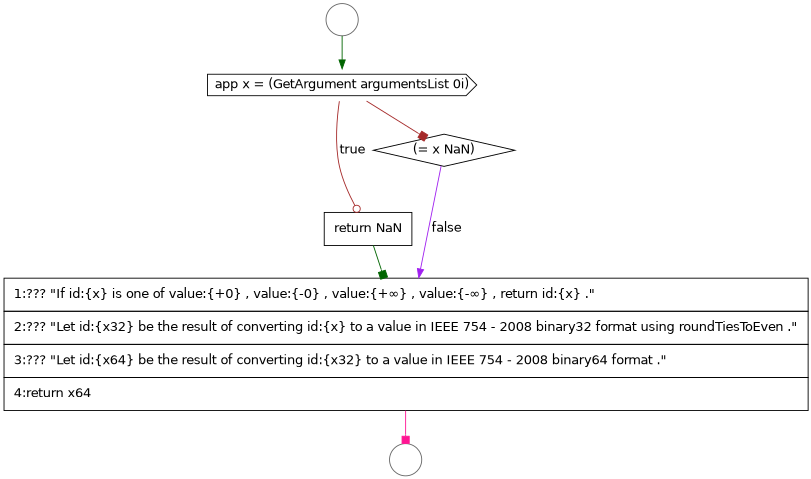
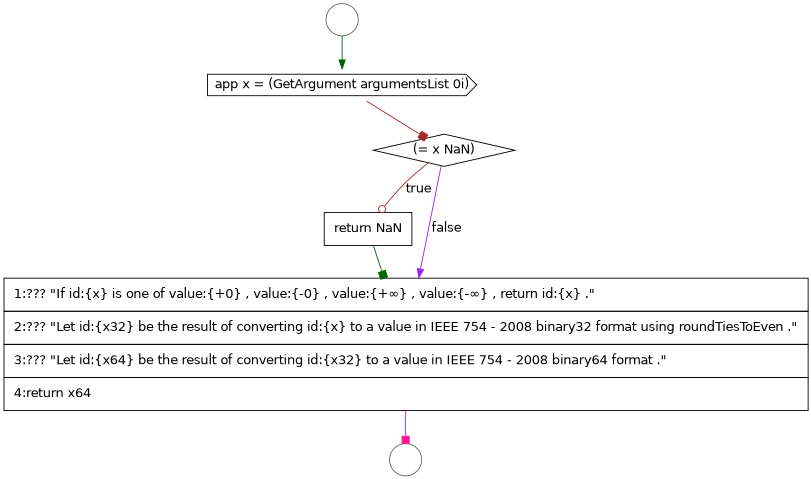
(338, 155) -> (405, 183)
